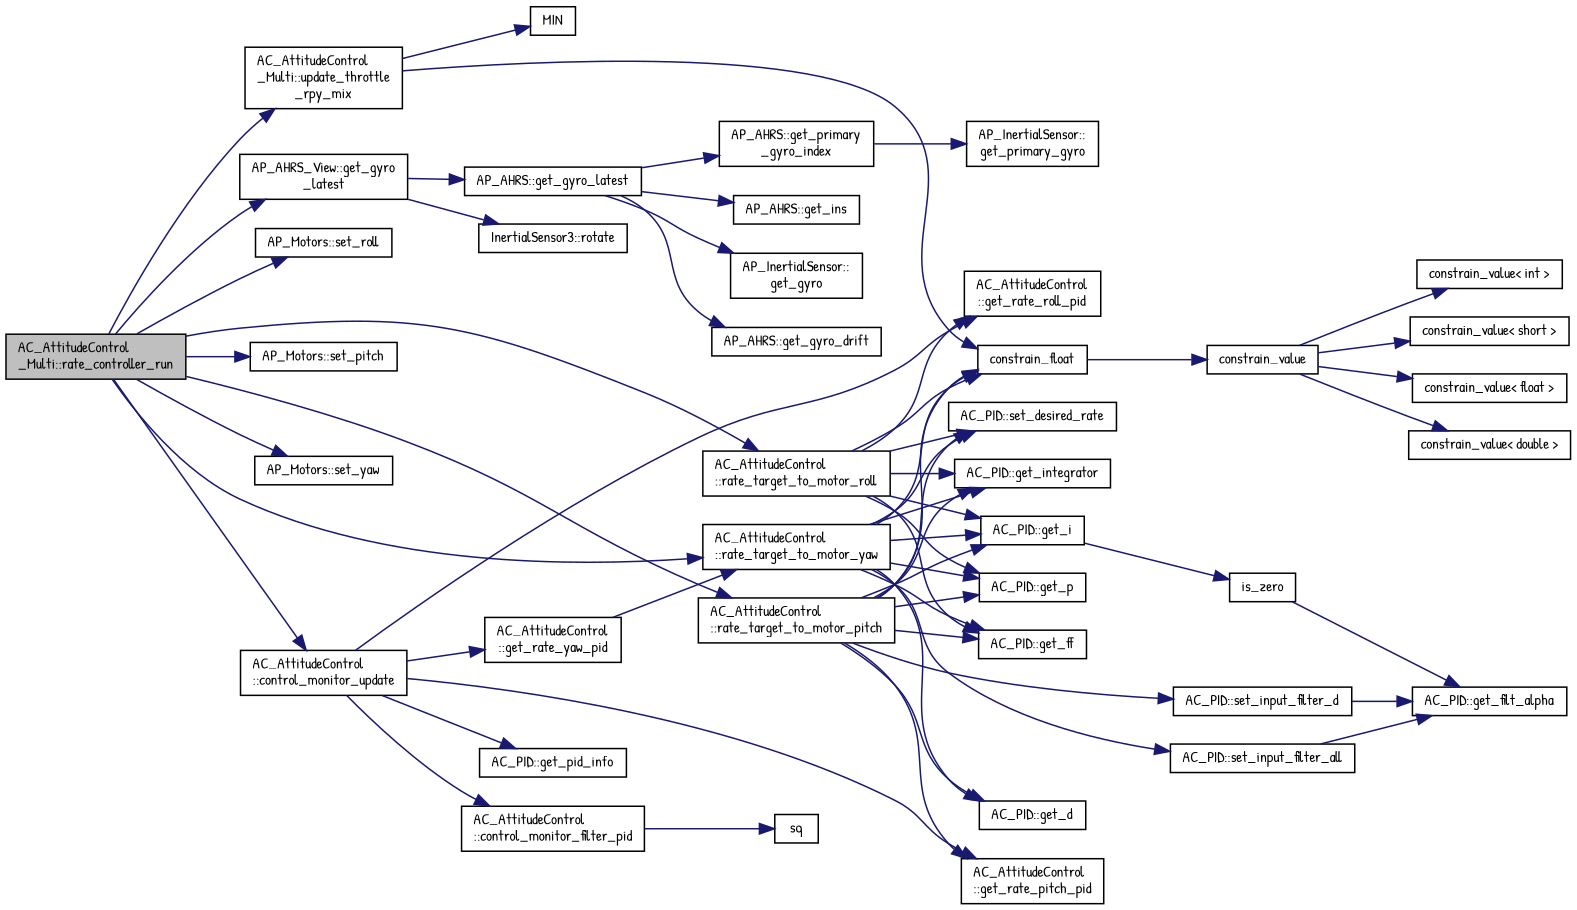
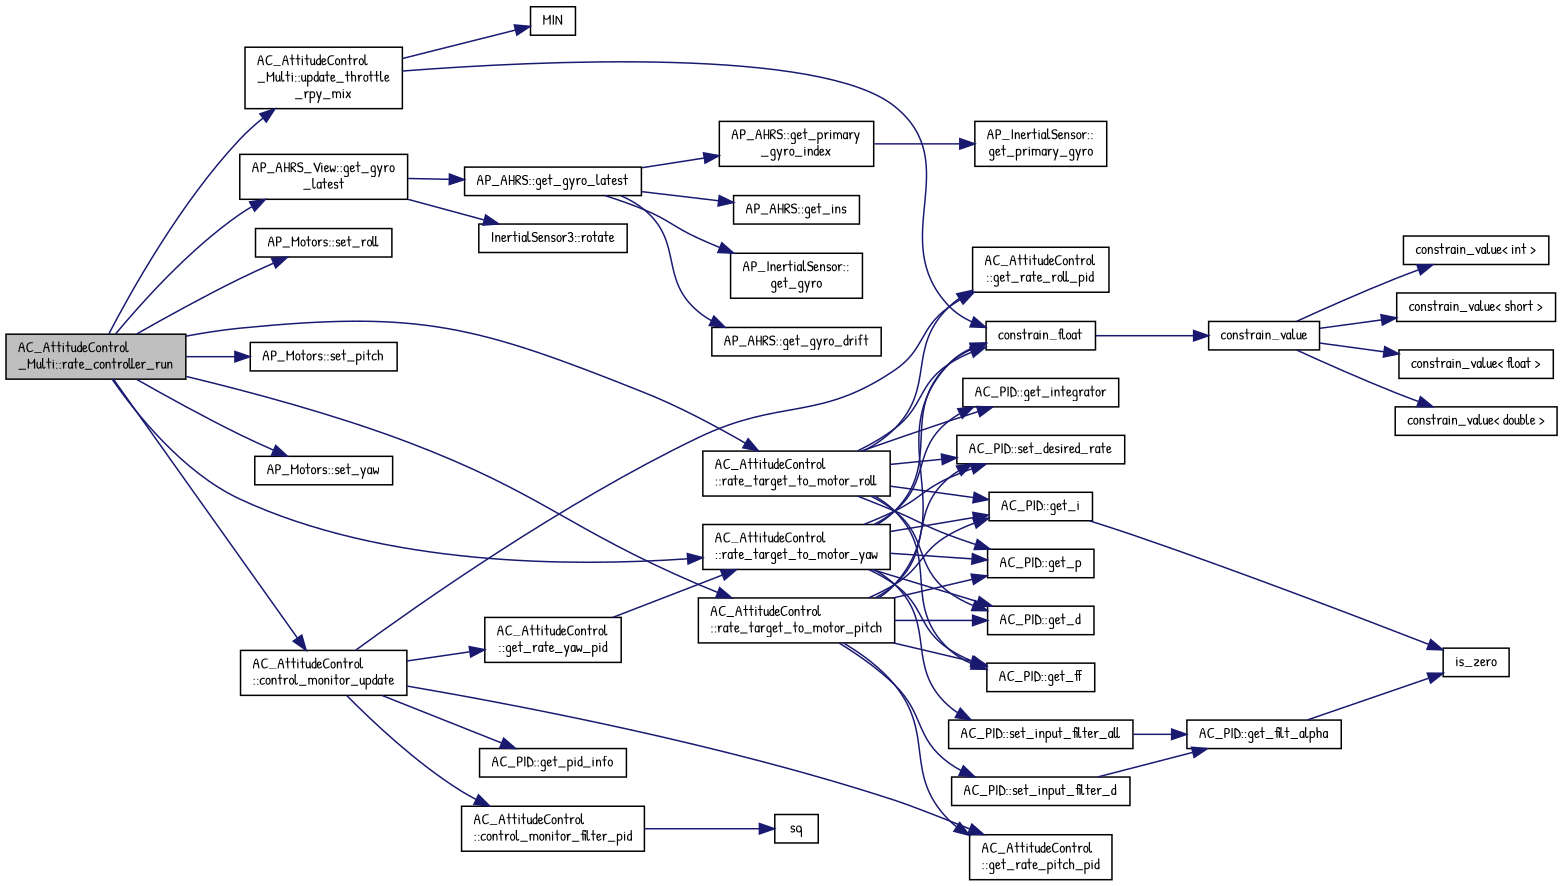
(932, 520) -> none
none -> (931, 573)
(1369, 641) -> (1368, 699)
